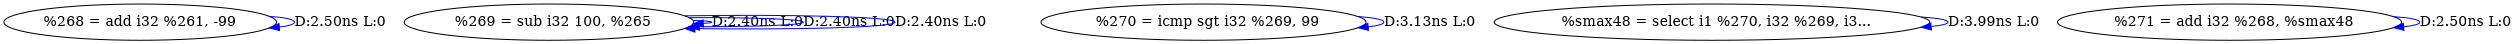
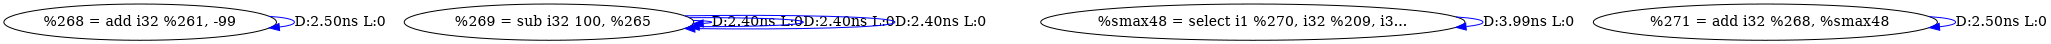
(1204, 22) -> none
(1712, 22) -> (1253, 22)
